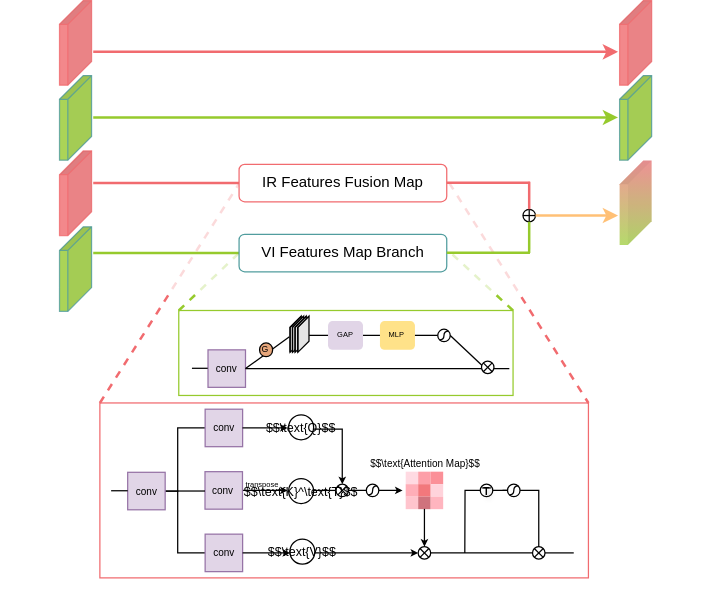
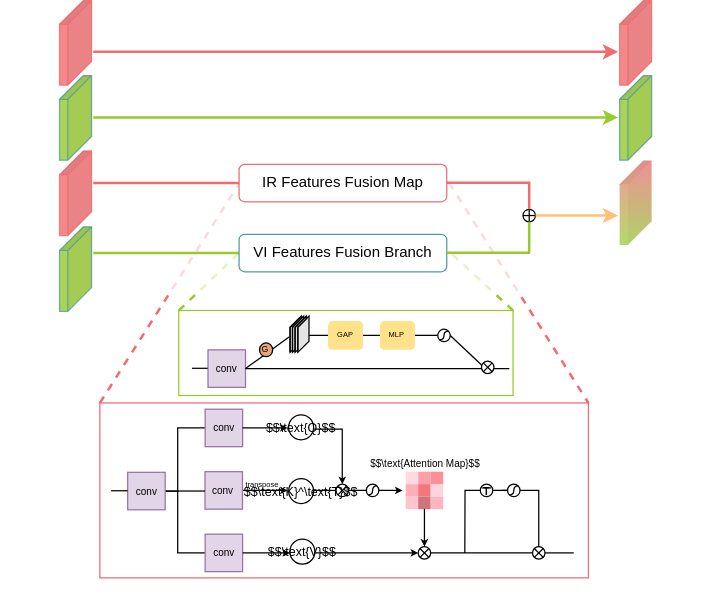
(343, 253) -> (343, 253)
(346, 336) -> (346, 336)
